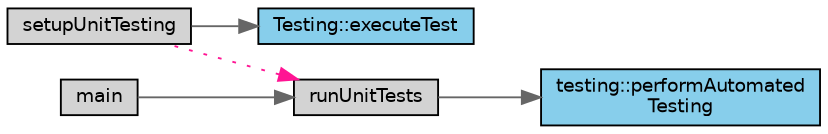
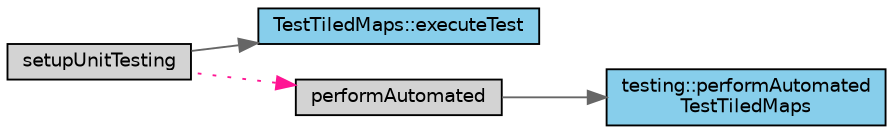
(366, 26) -> (399, 26)
(99, 97) -> none
(366, 97) -> (399, 97)
(681, 97) -> (746, 97)
